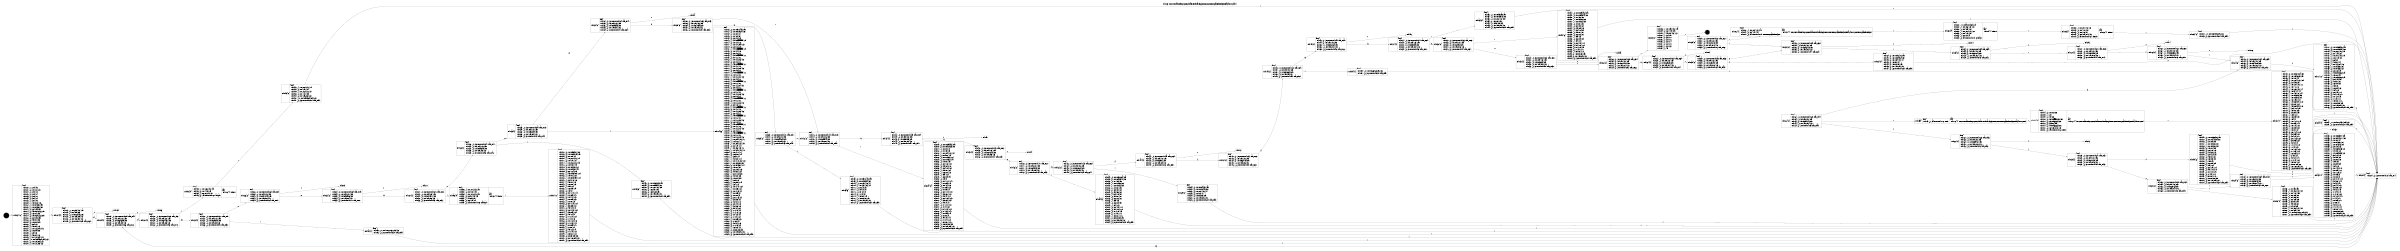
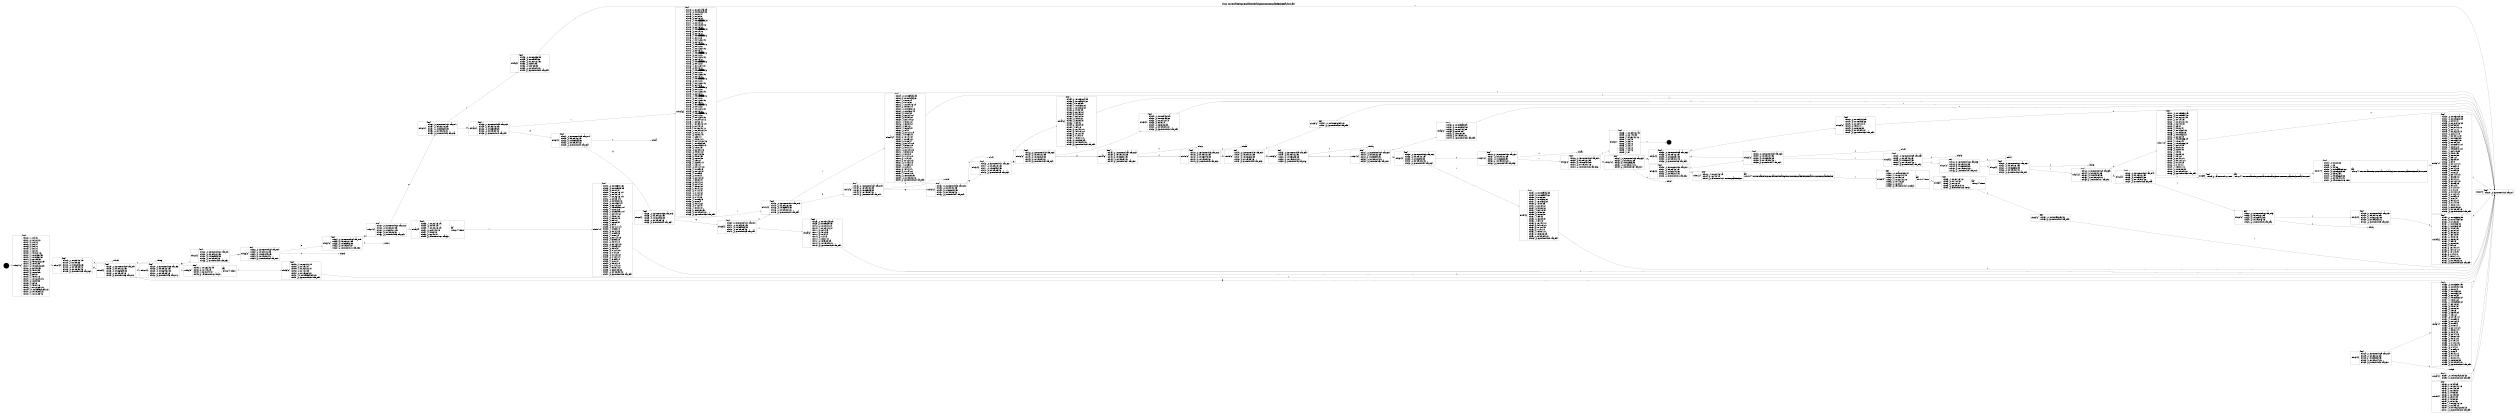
(2030, 90) -> (2113, 176)
none -> (1244, 147)
(2168, 186) -> none
(384, 231) -> none
